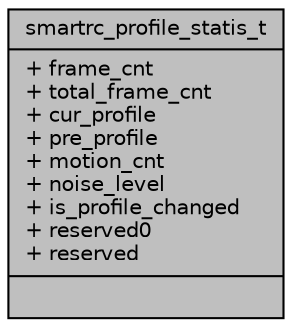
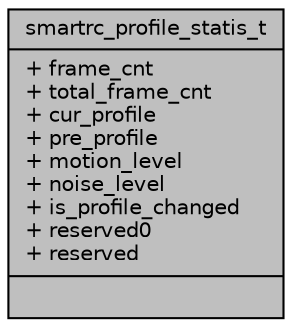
(96, 162) -> (105, 162)
